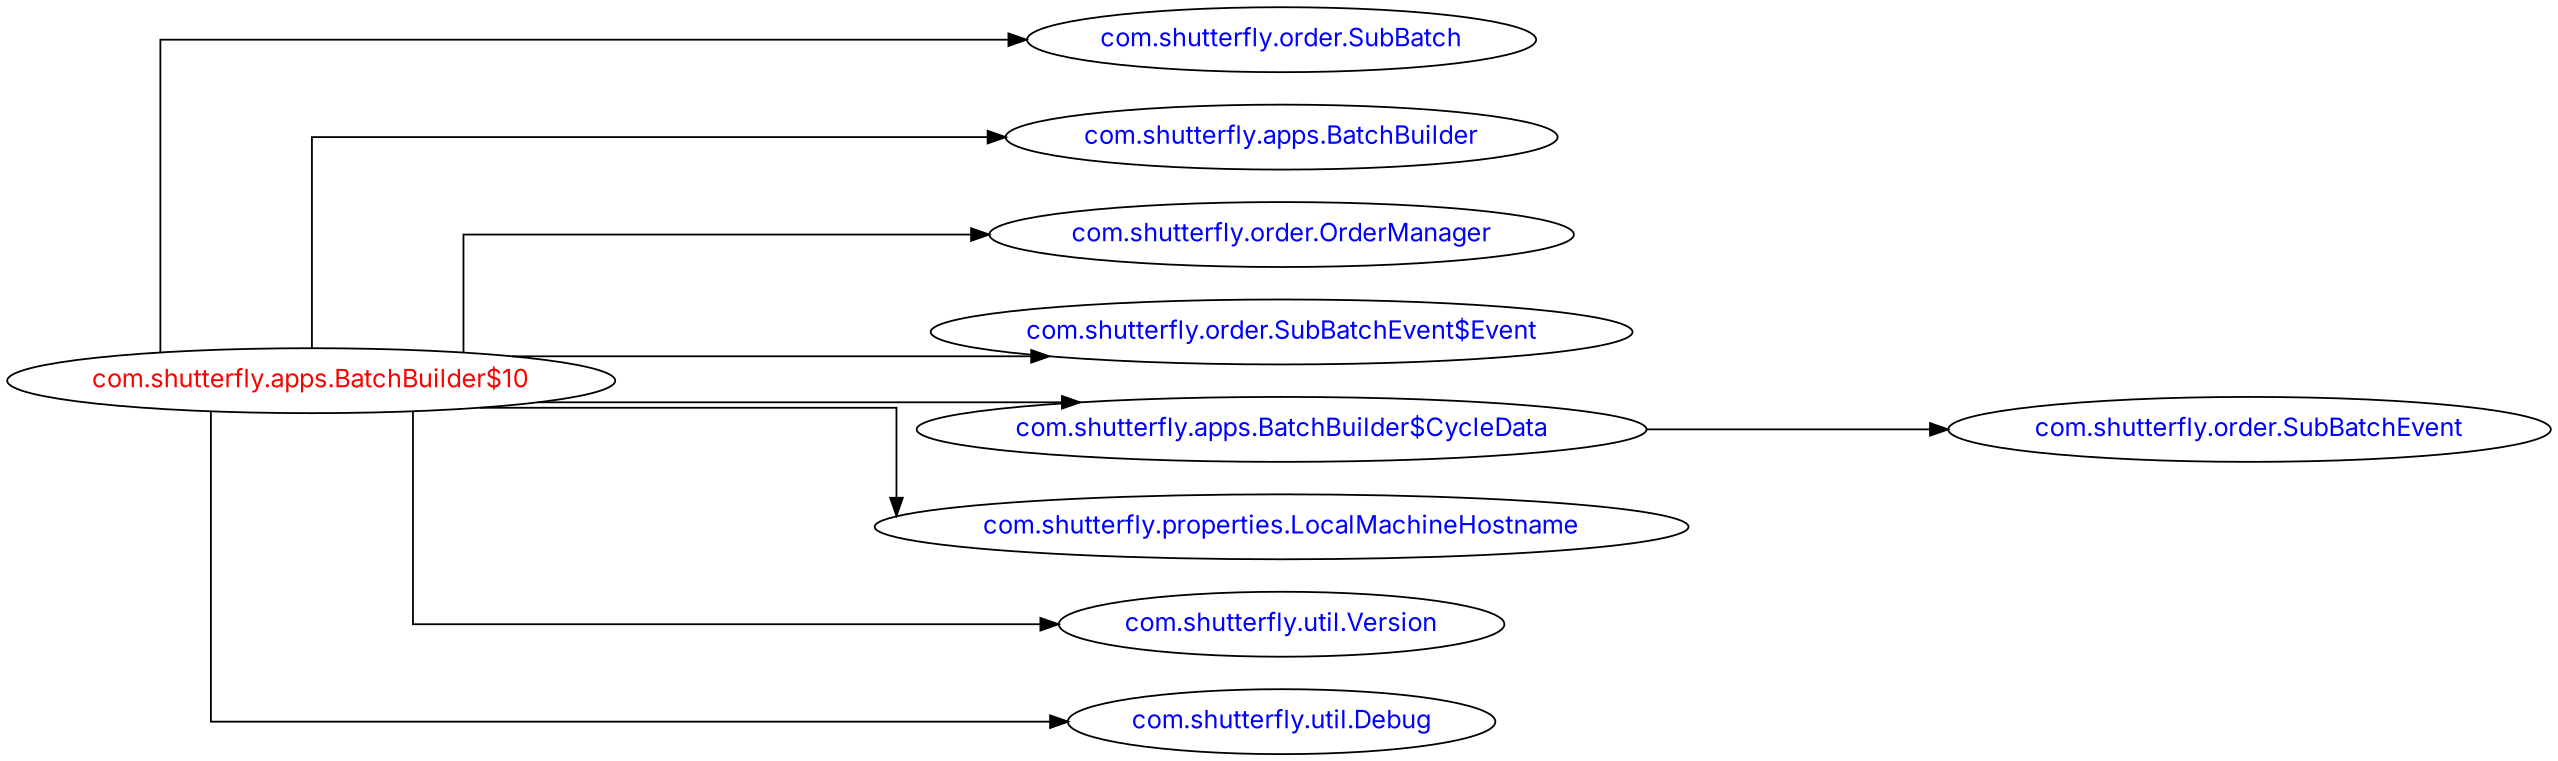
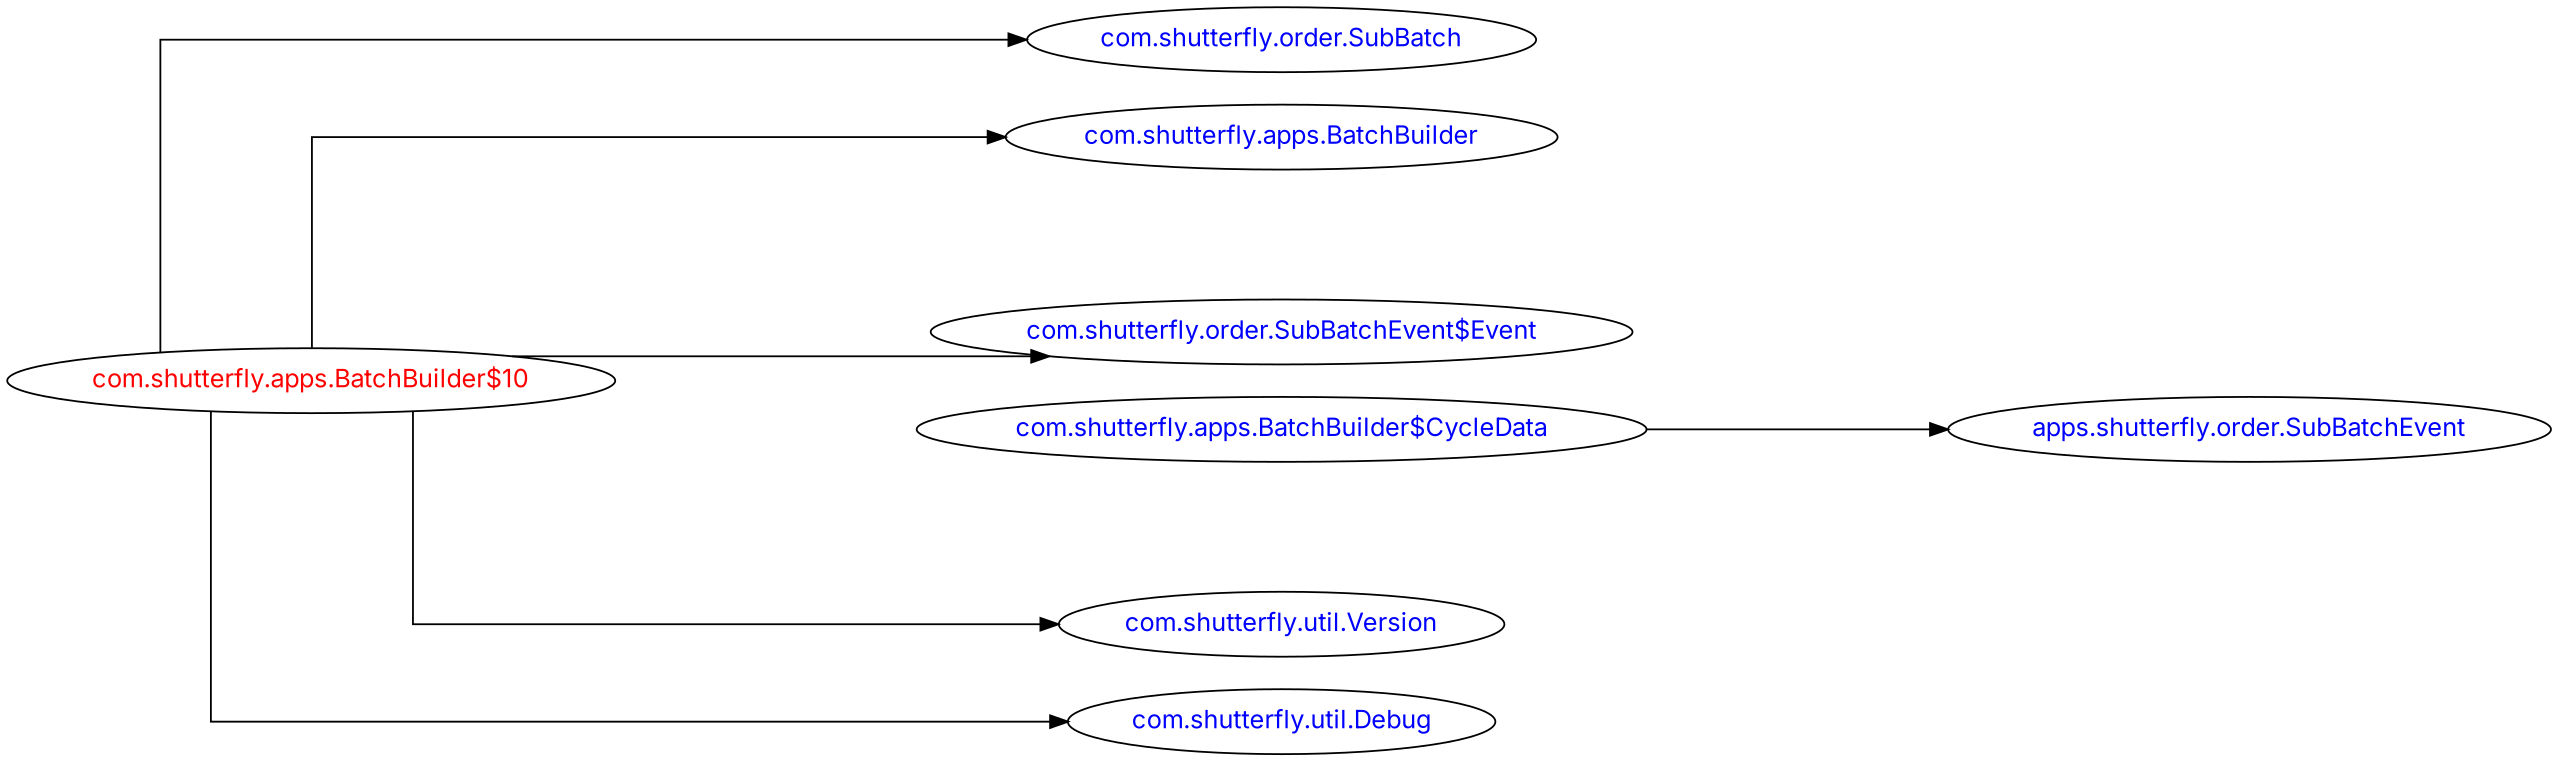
(1282, 235) -> none
(918, 402) -> none
(2250, 429) -> (2250, 429)
(1282, 527) -> none
